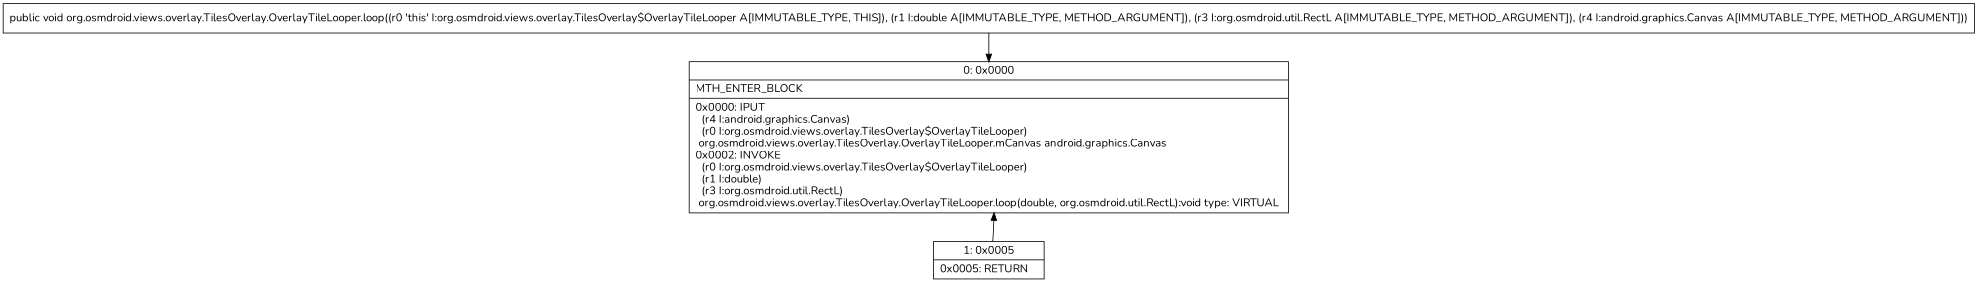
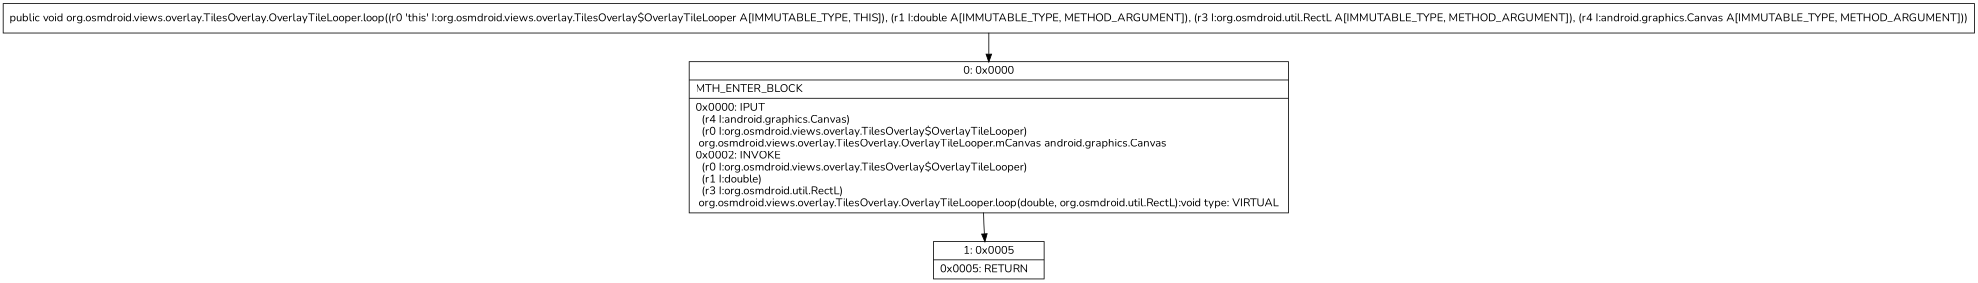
(993, 231) -> (984, 223)
